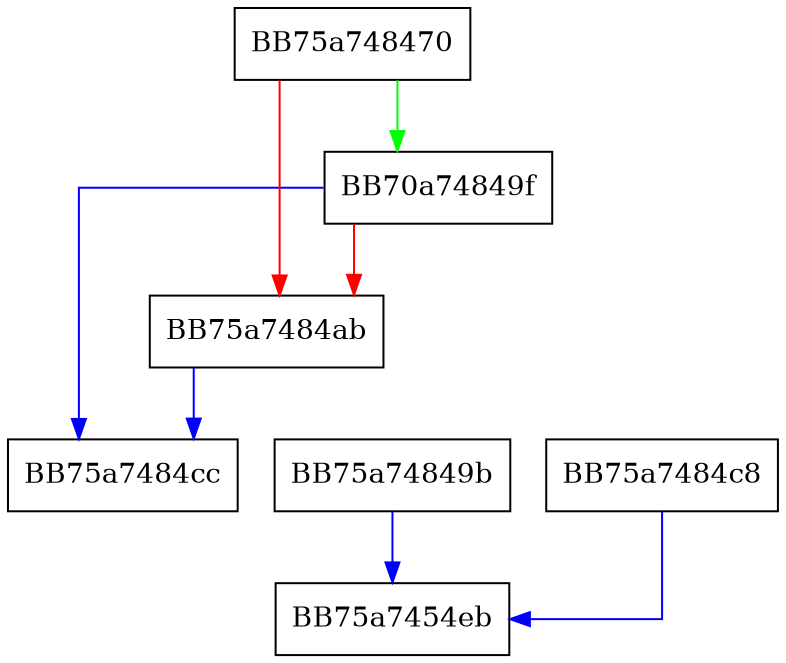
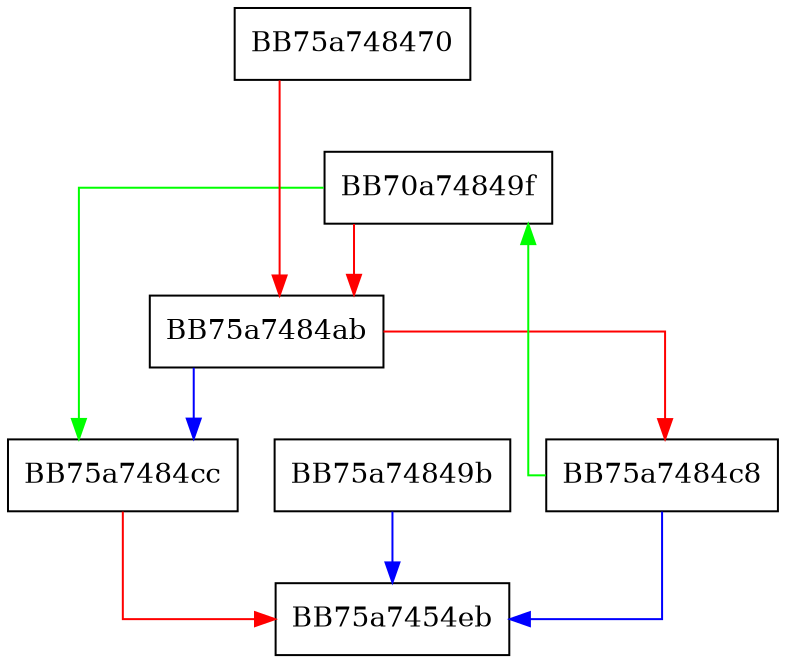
(397, 106) -> (528, 368)
(86, 188) -> (86, 188)
none -> (568, 332)
none -> (135, 619)
